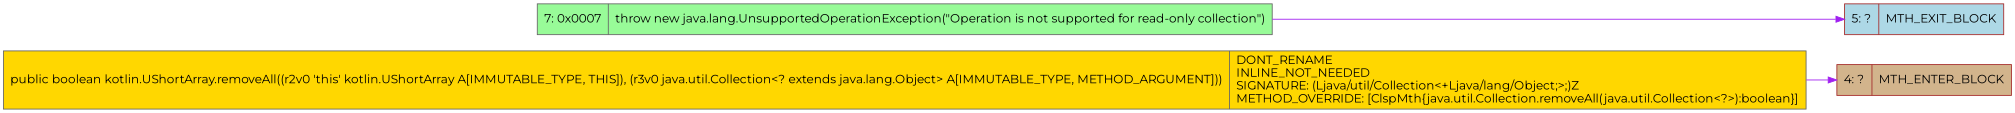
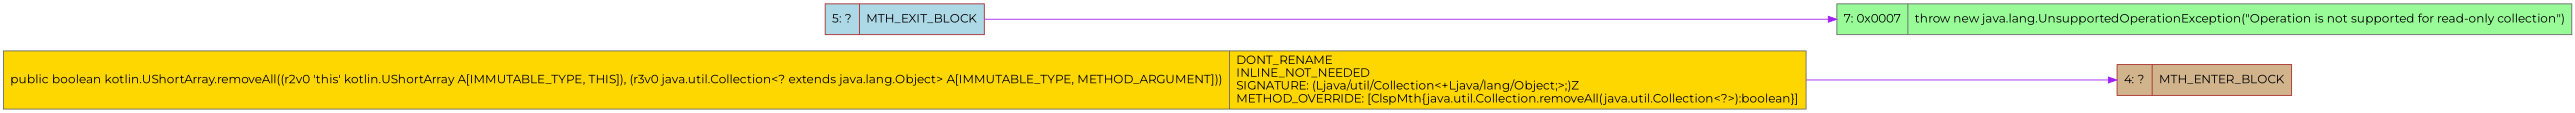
(1554, 19) -> (1406, 19)
